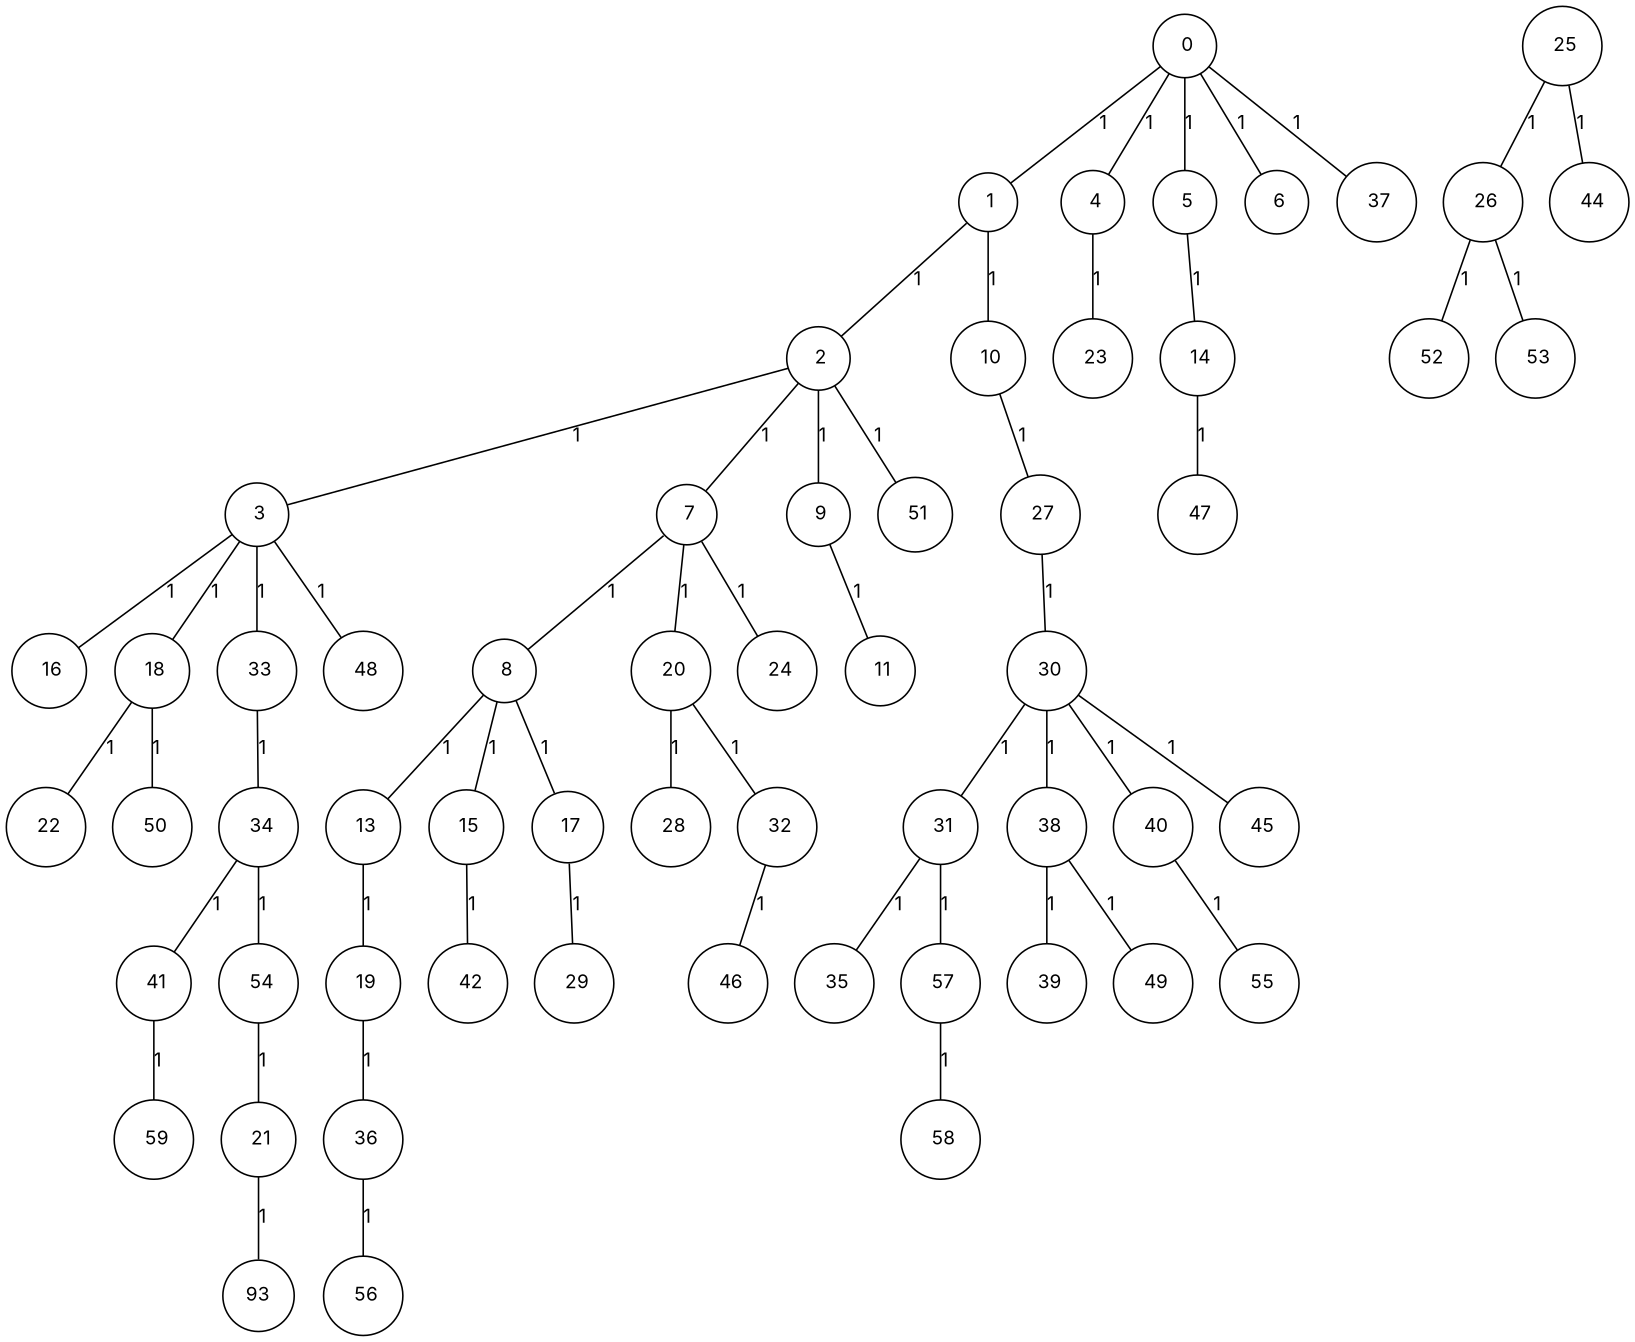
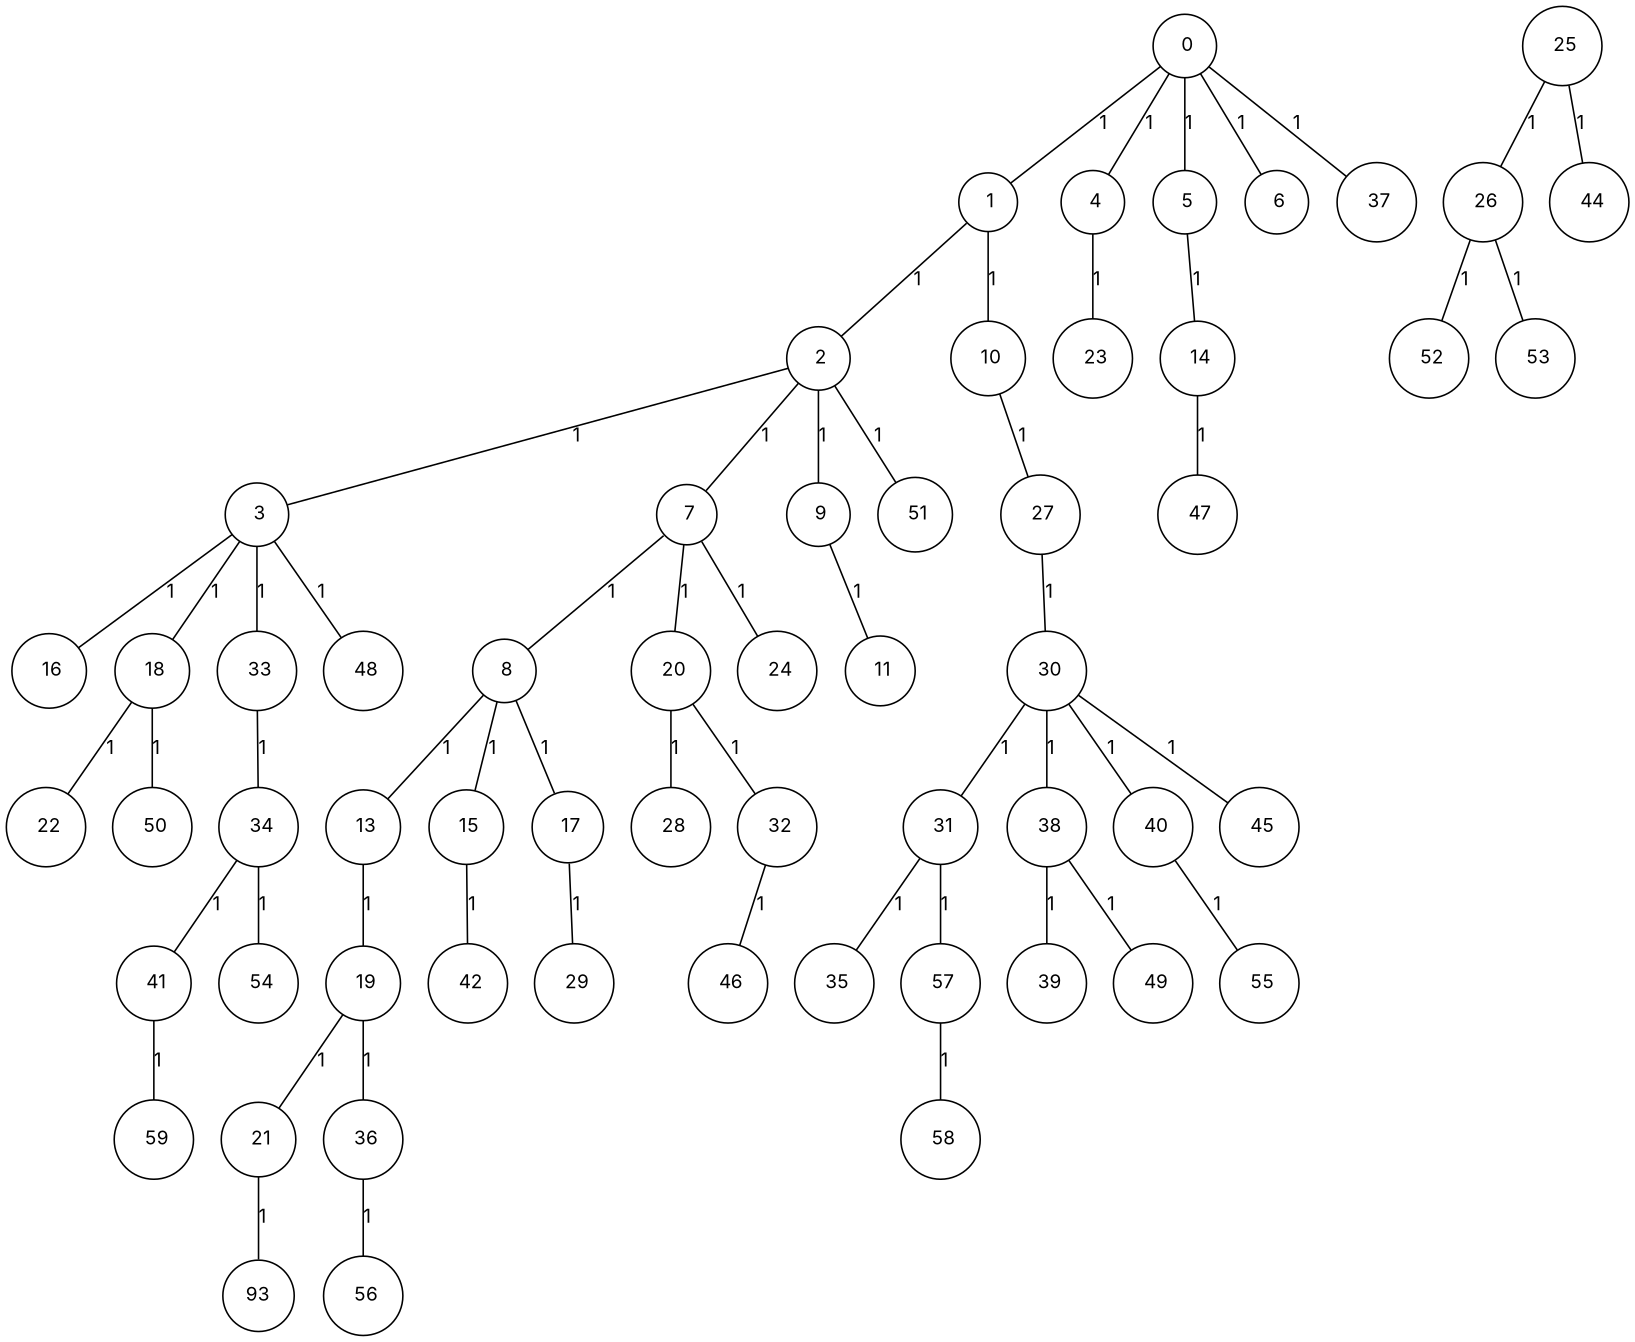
(259, 1062) -> (311, 1061)
